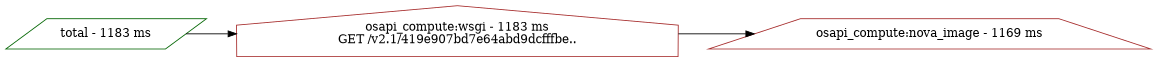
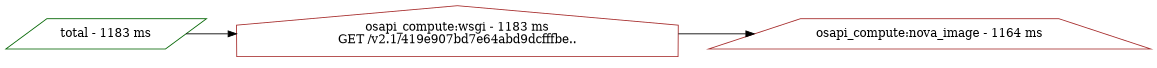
(930, 34) -> (930, 34)
